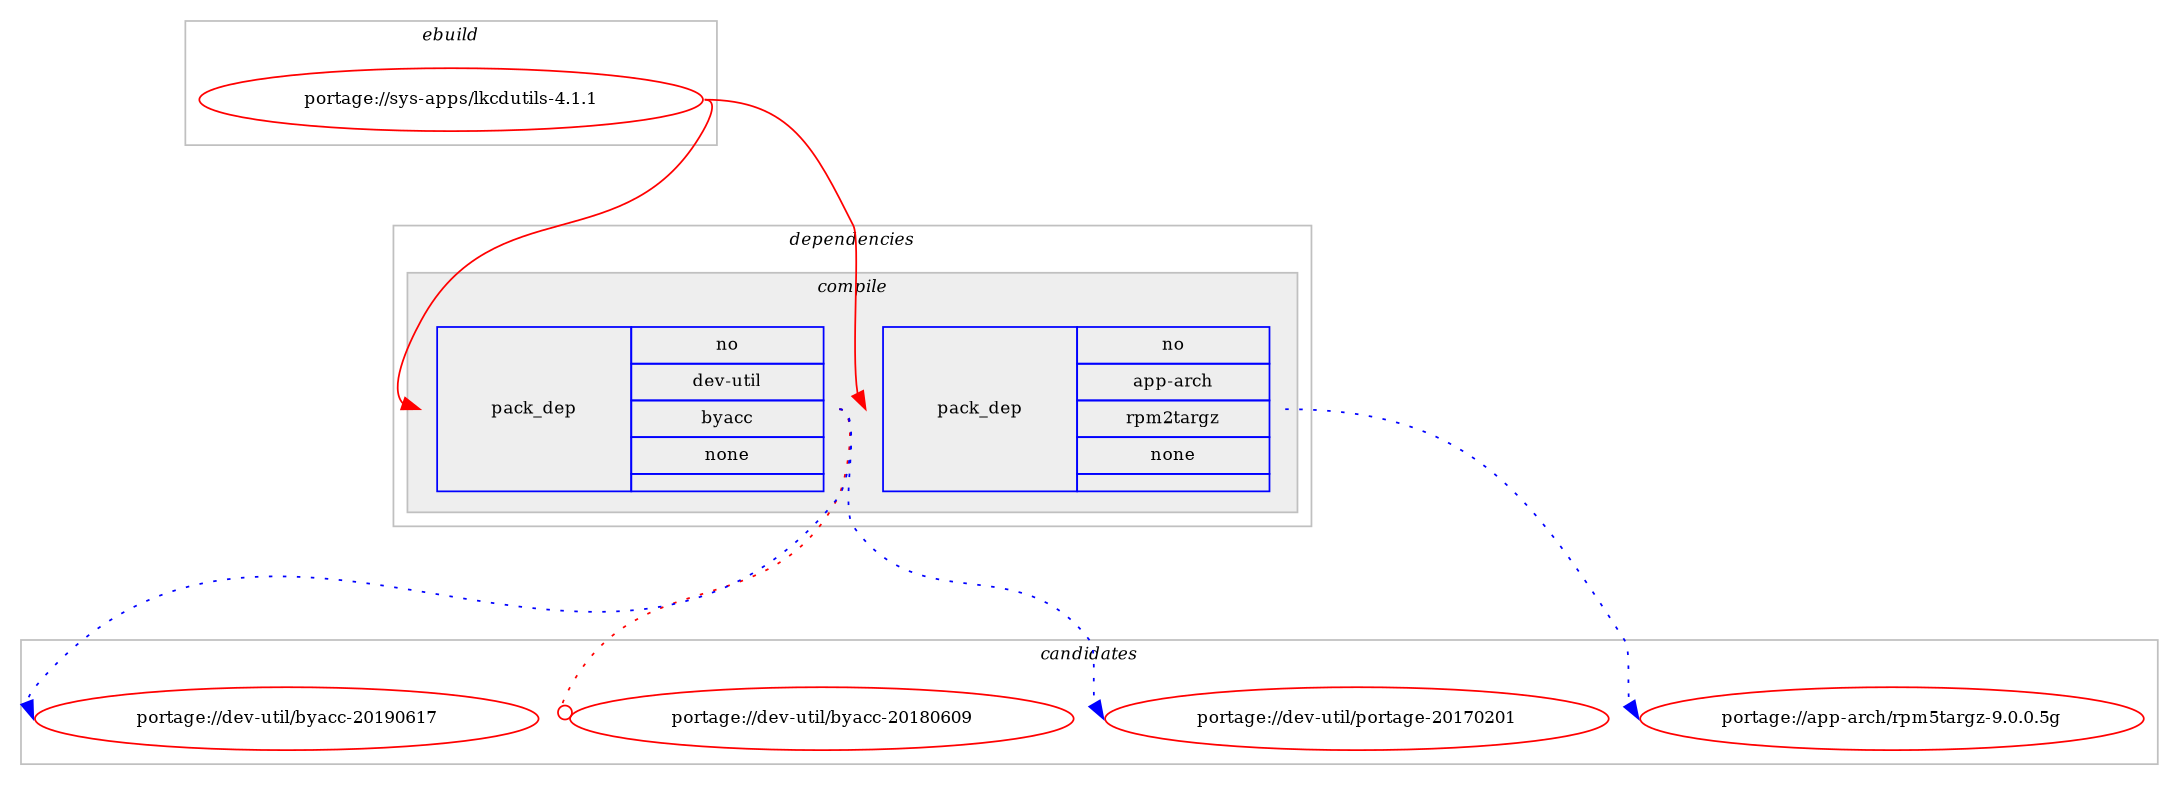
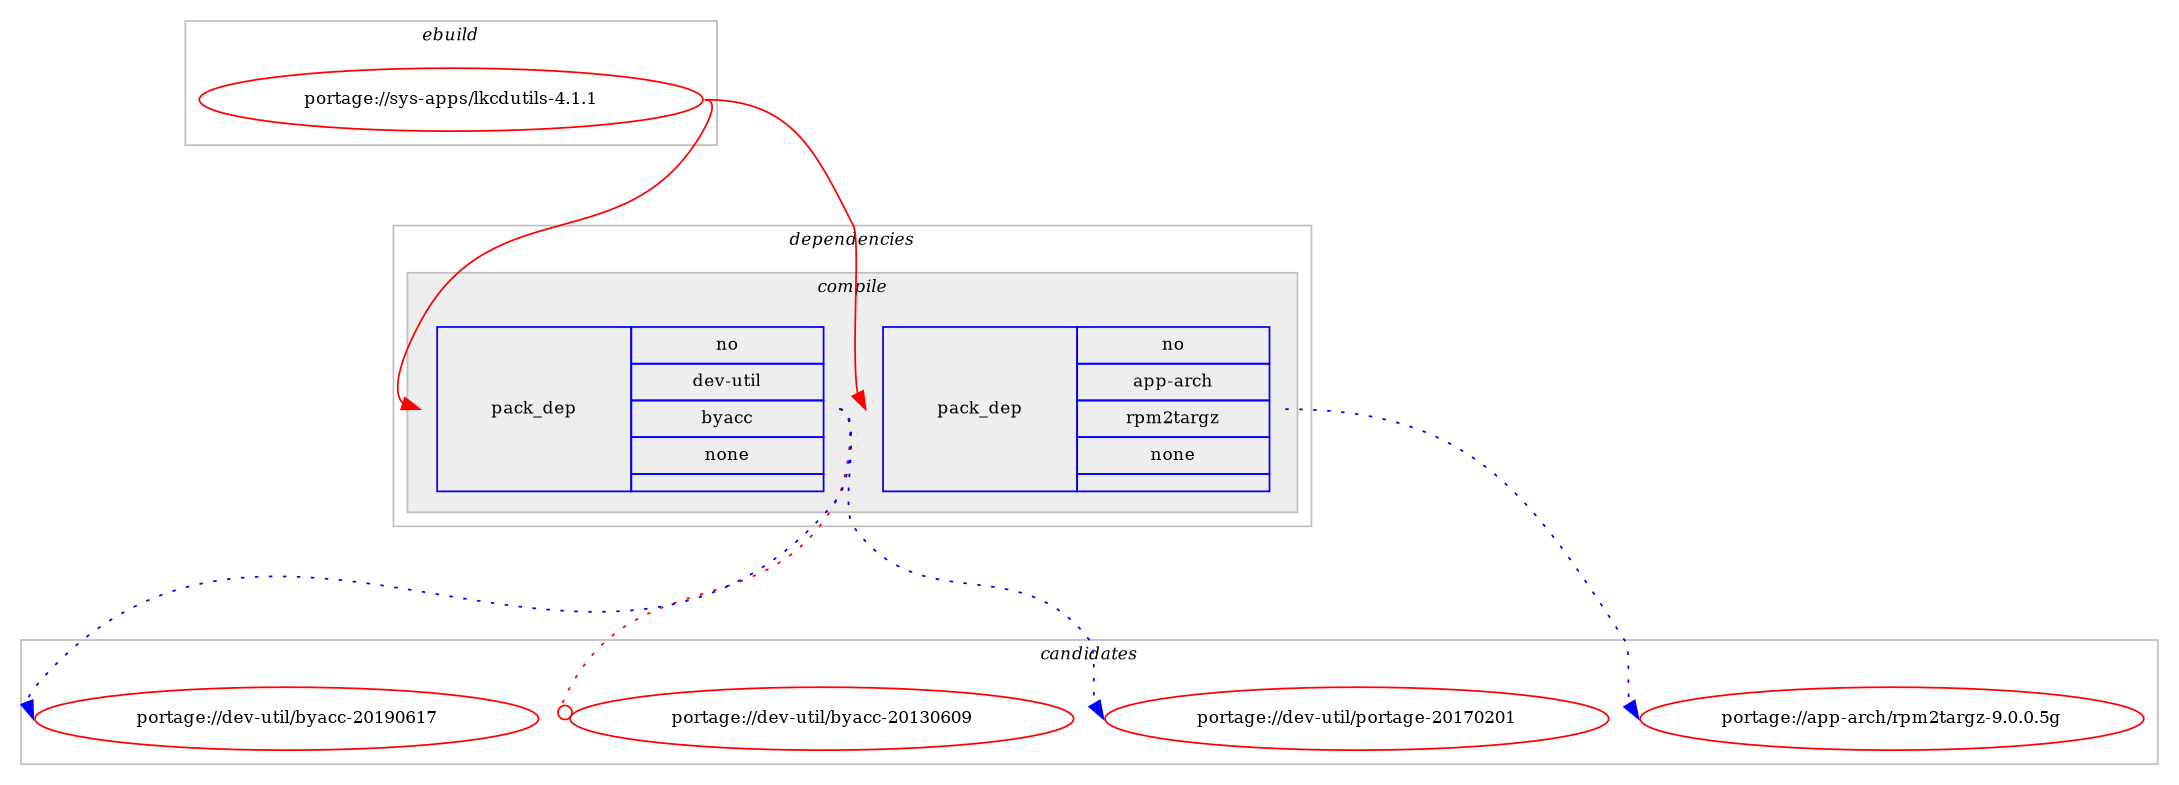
(822, 719) -> (822, 719)
(1892, 719) -> (1892, 719)
